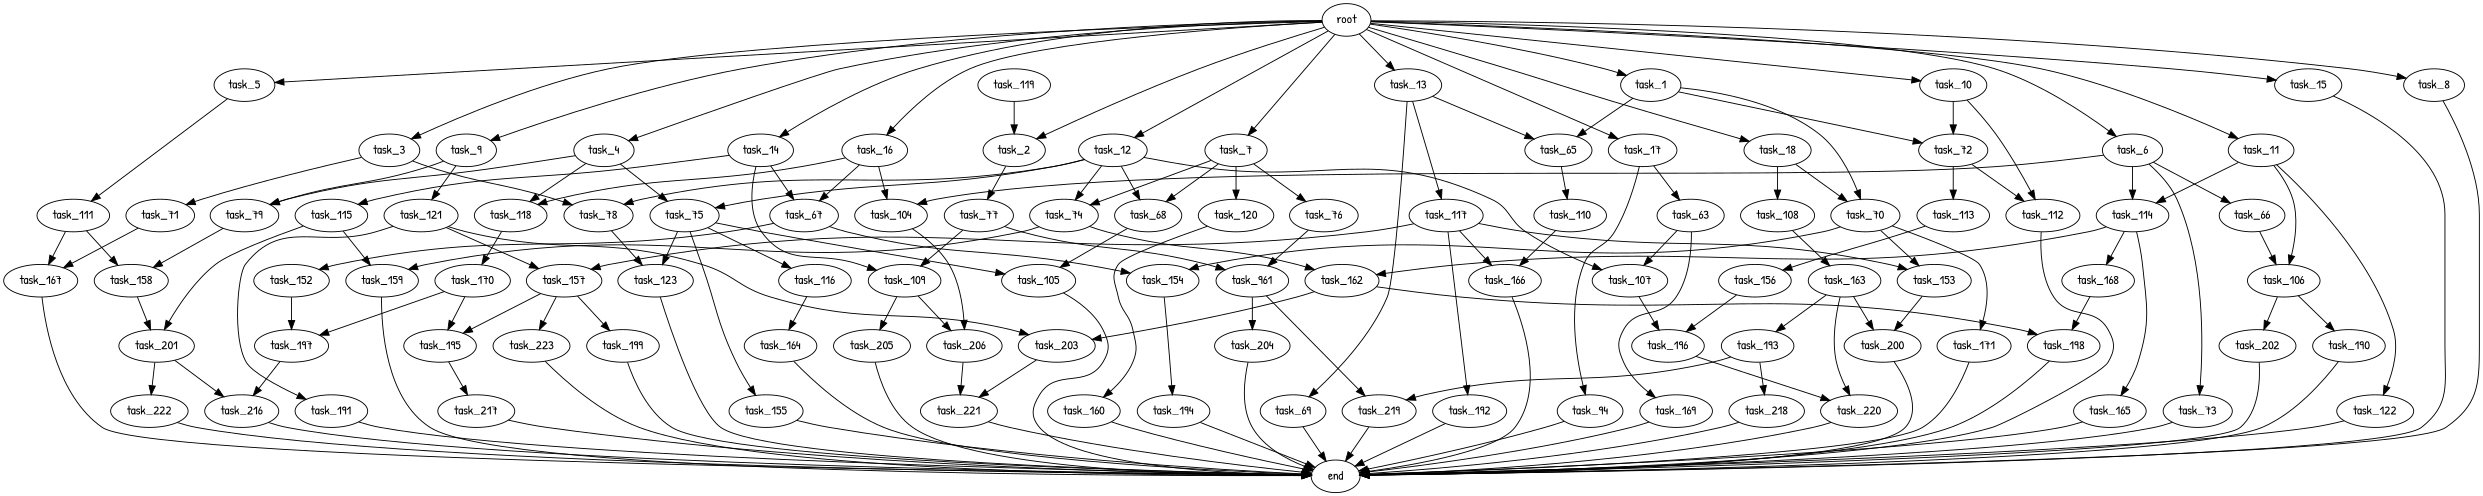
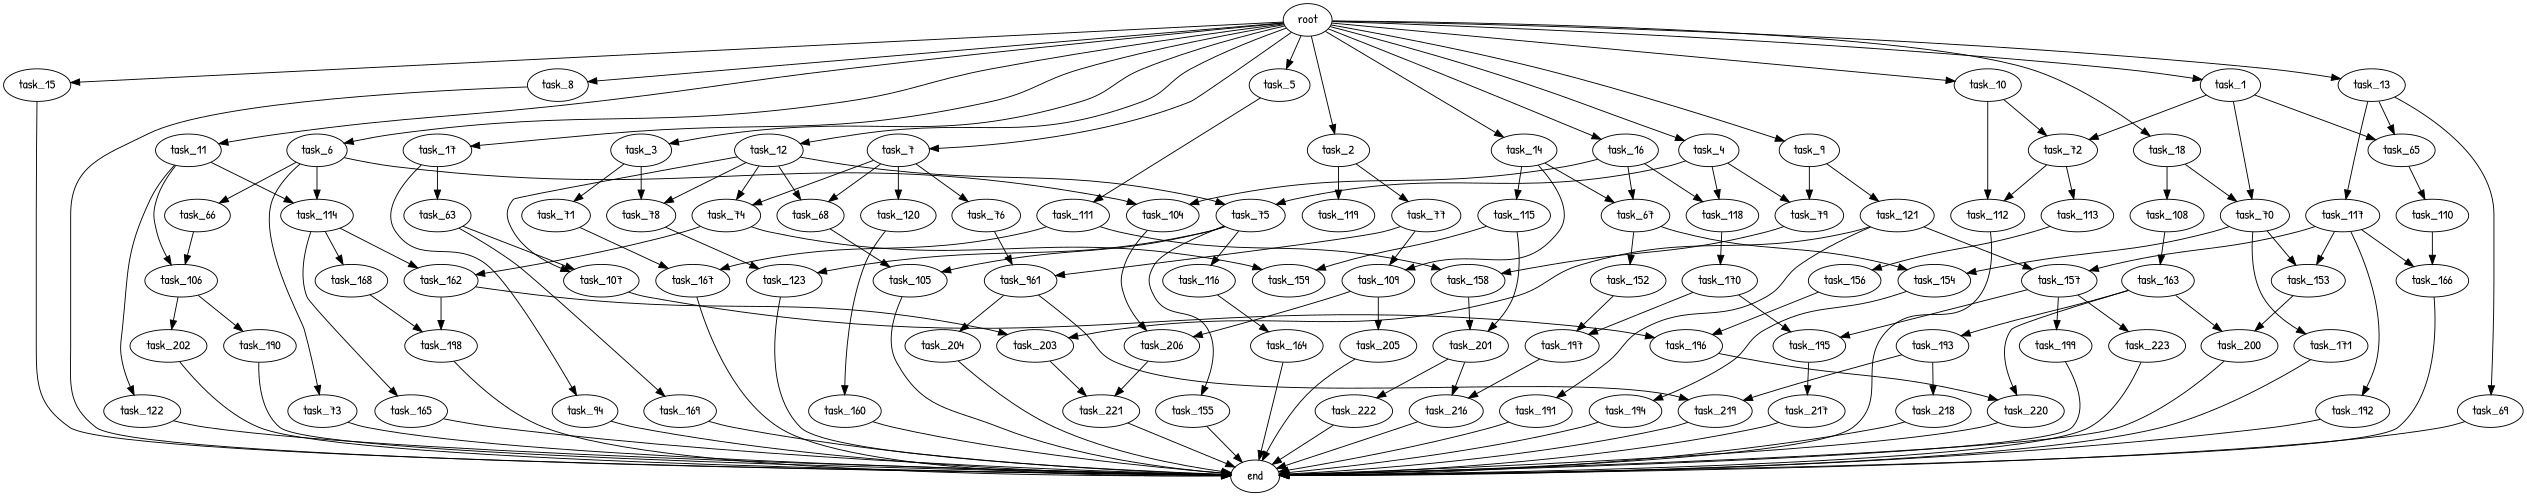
(1014, 113) -> (1338, 176)
(792, 468) -> none
